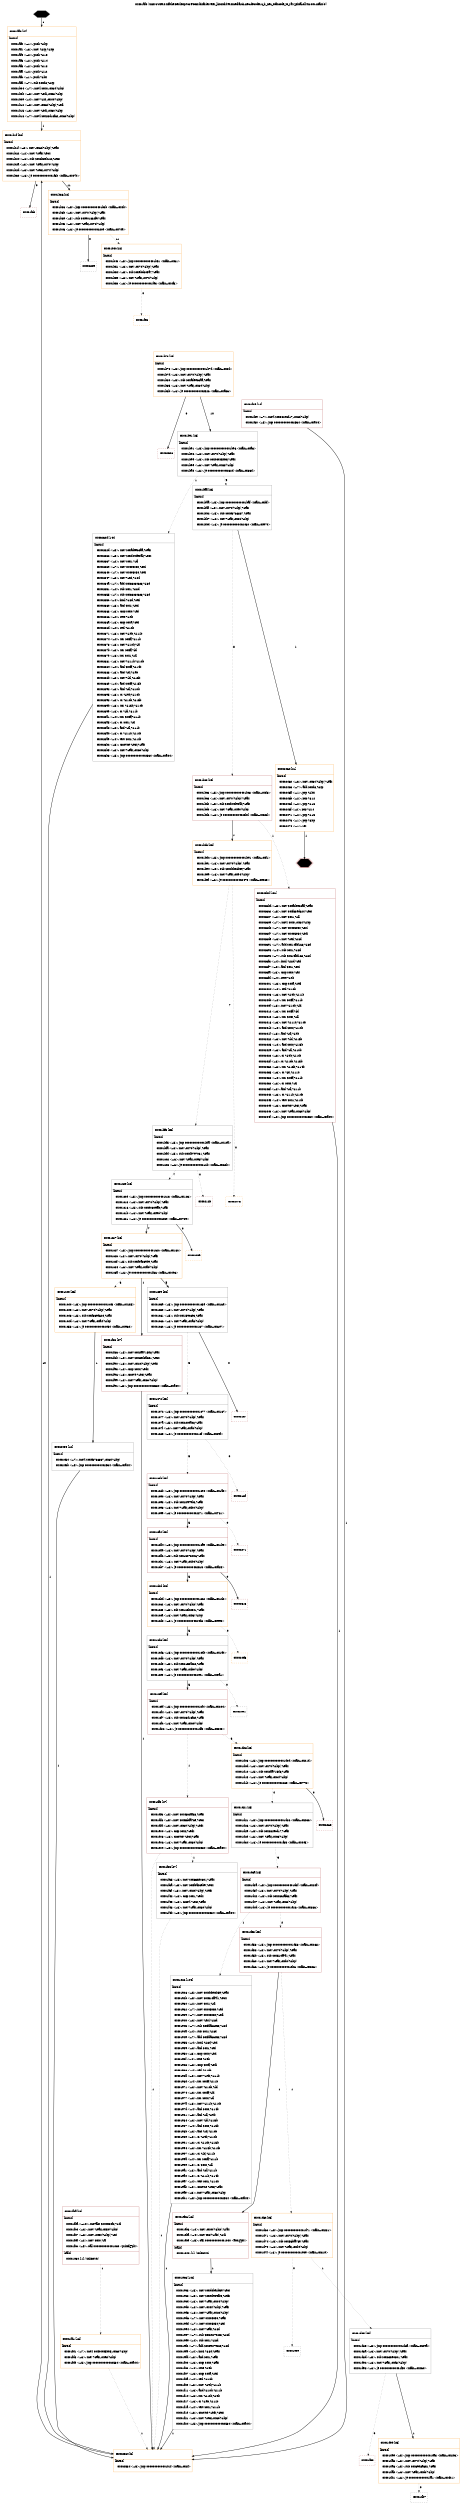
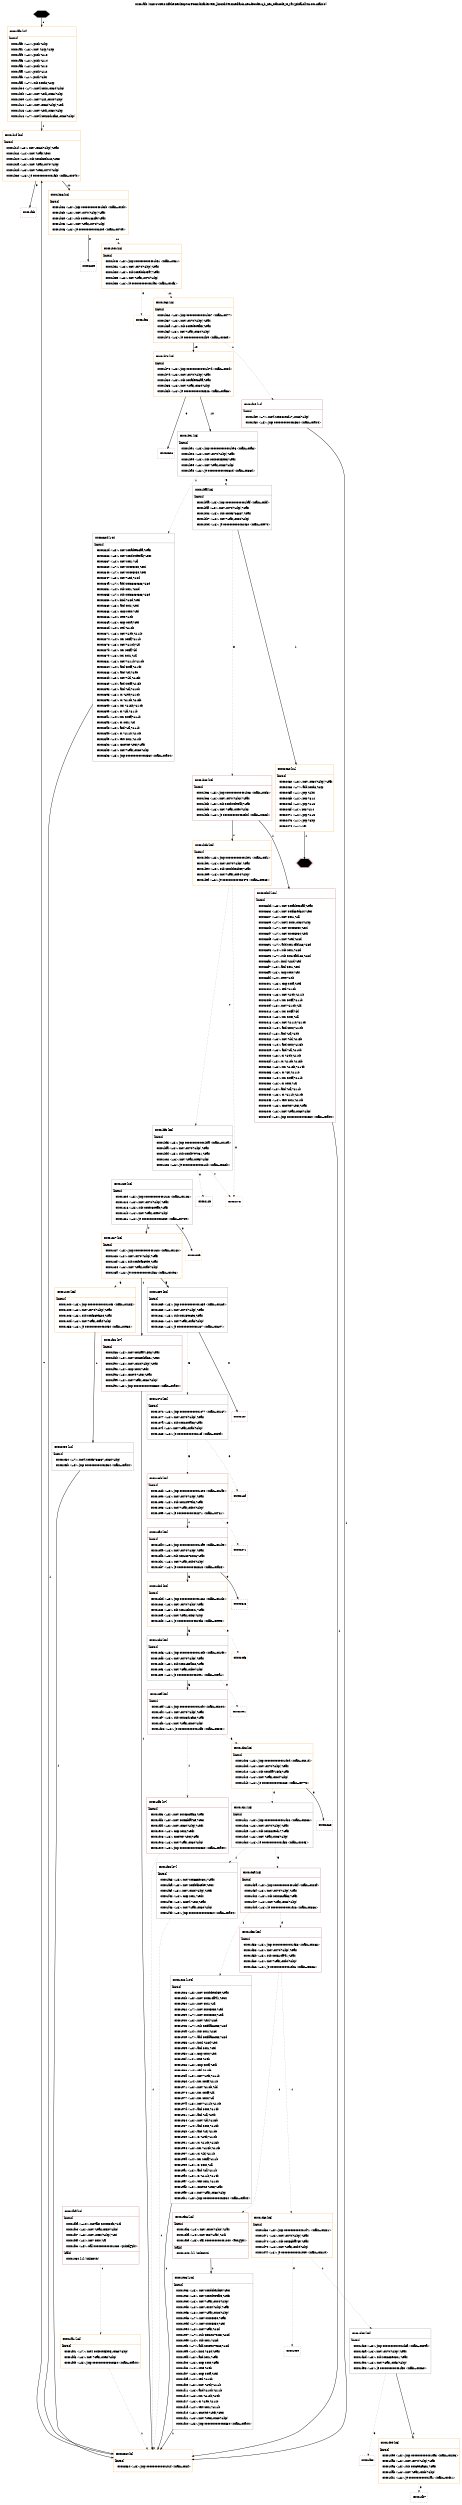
none -> (193, 320)
(278, 851) -> (278, 851)
(173, 1174) -> (219, 1183)
(44, 1363) -> (44, 1363)
(189, 1523) -> (189, 1523)
(192, 1857) -> (238, 1854)
(267, 2094) -> (267, 2094)
